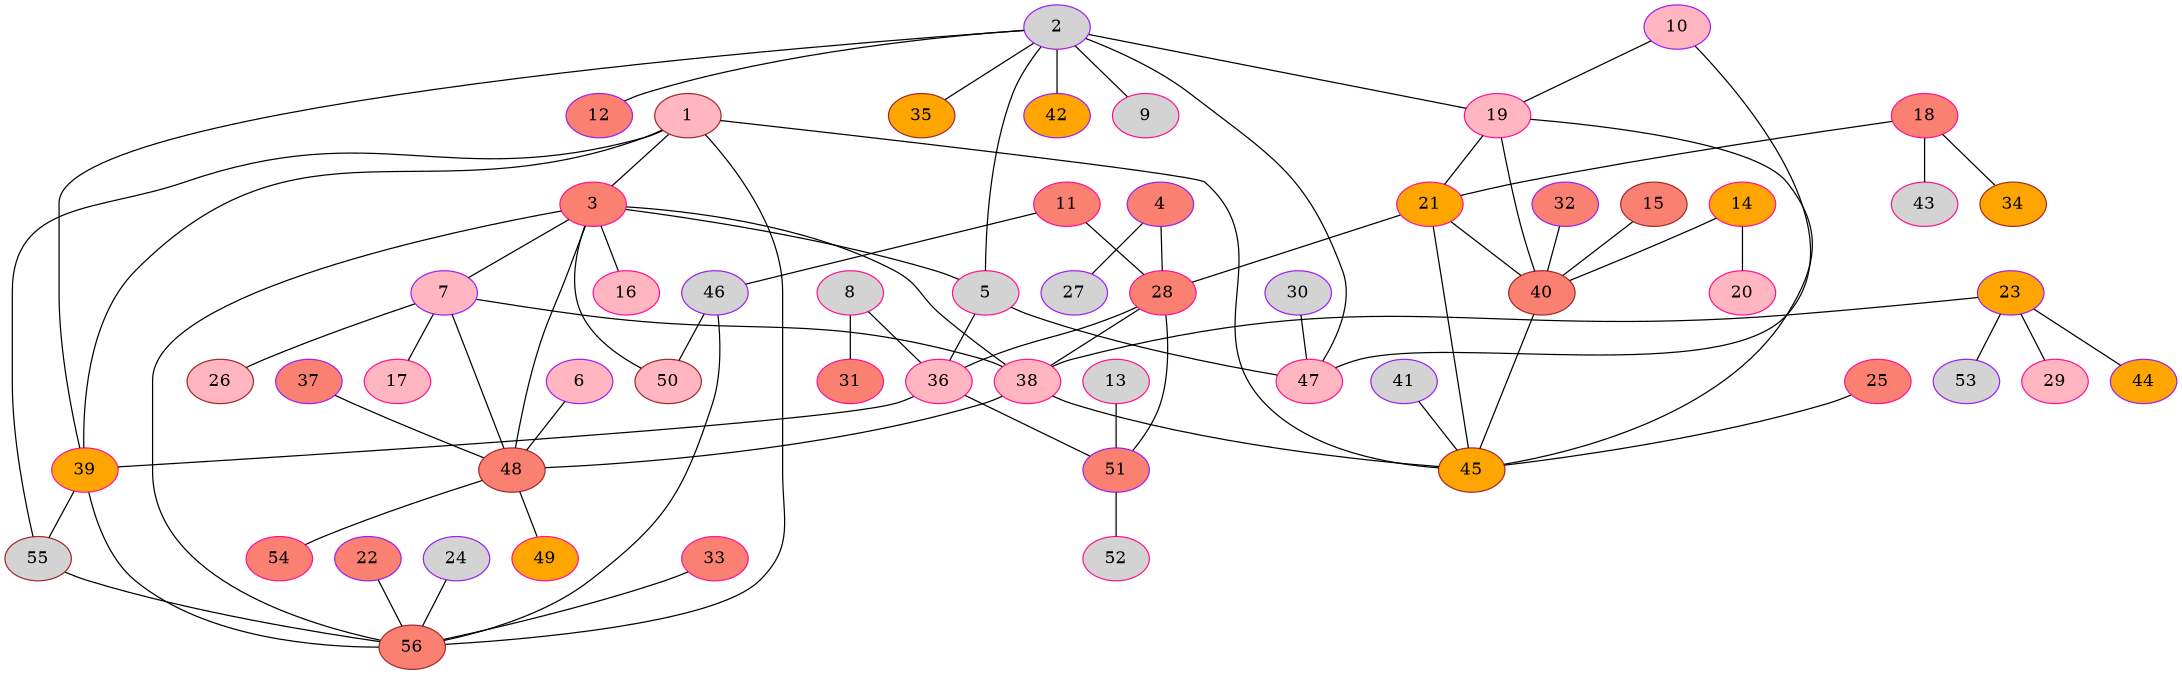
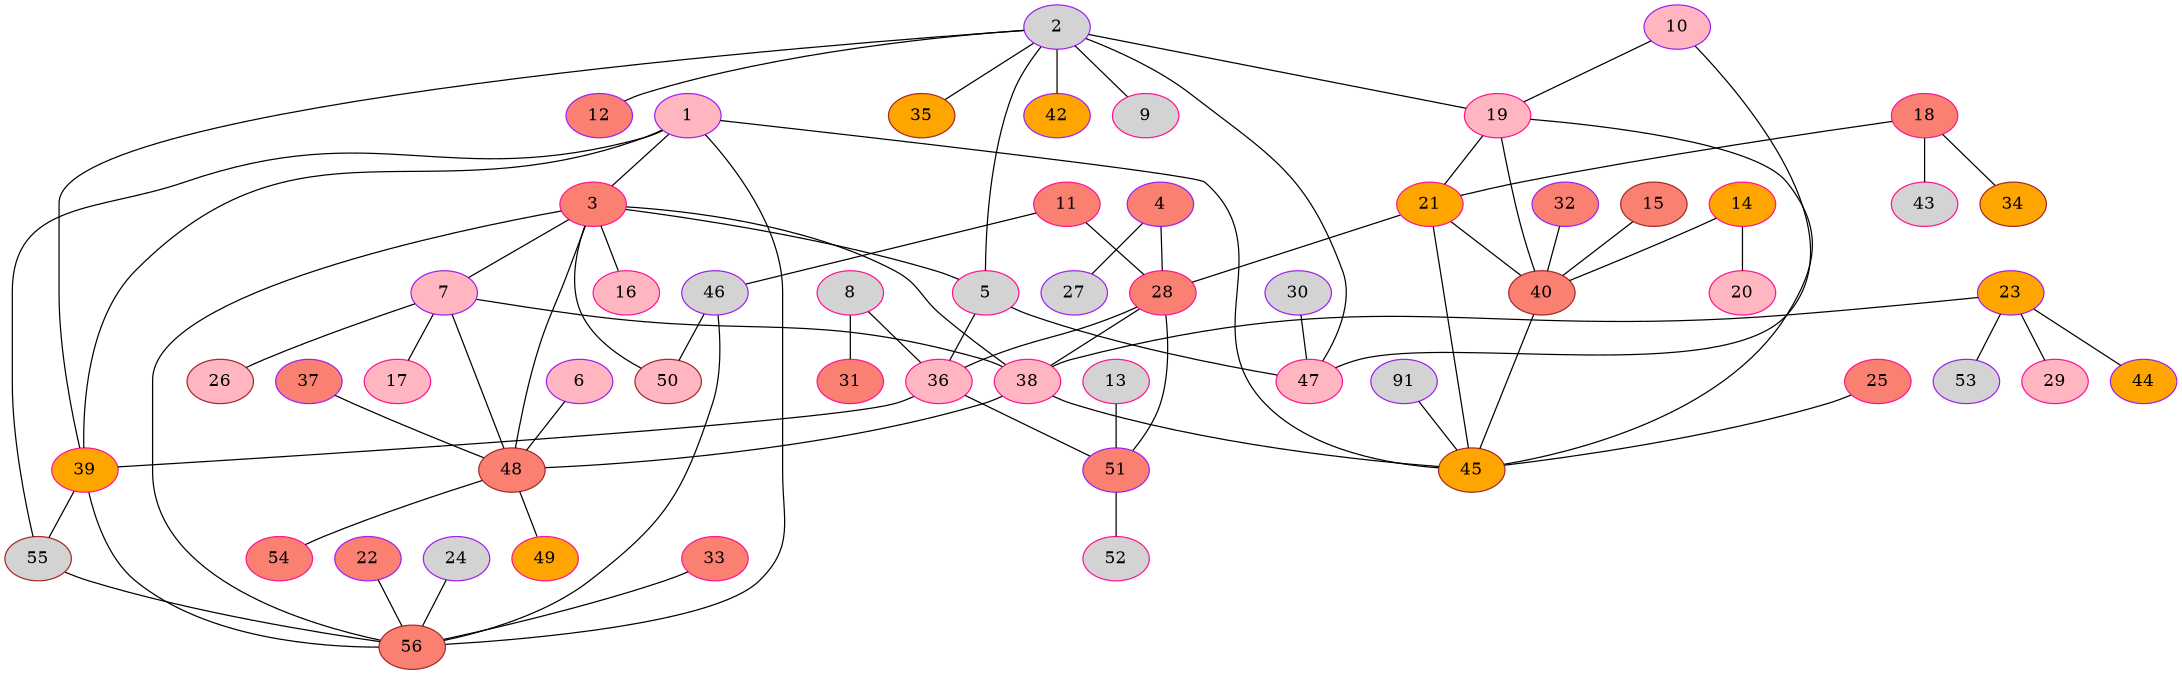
(688, 116) -> (688, 116)
(1404, 381) -> (1404, 381)
